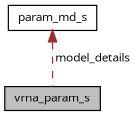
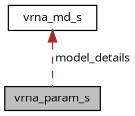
(53, 18) -> (53, 18)
